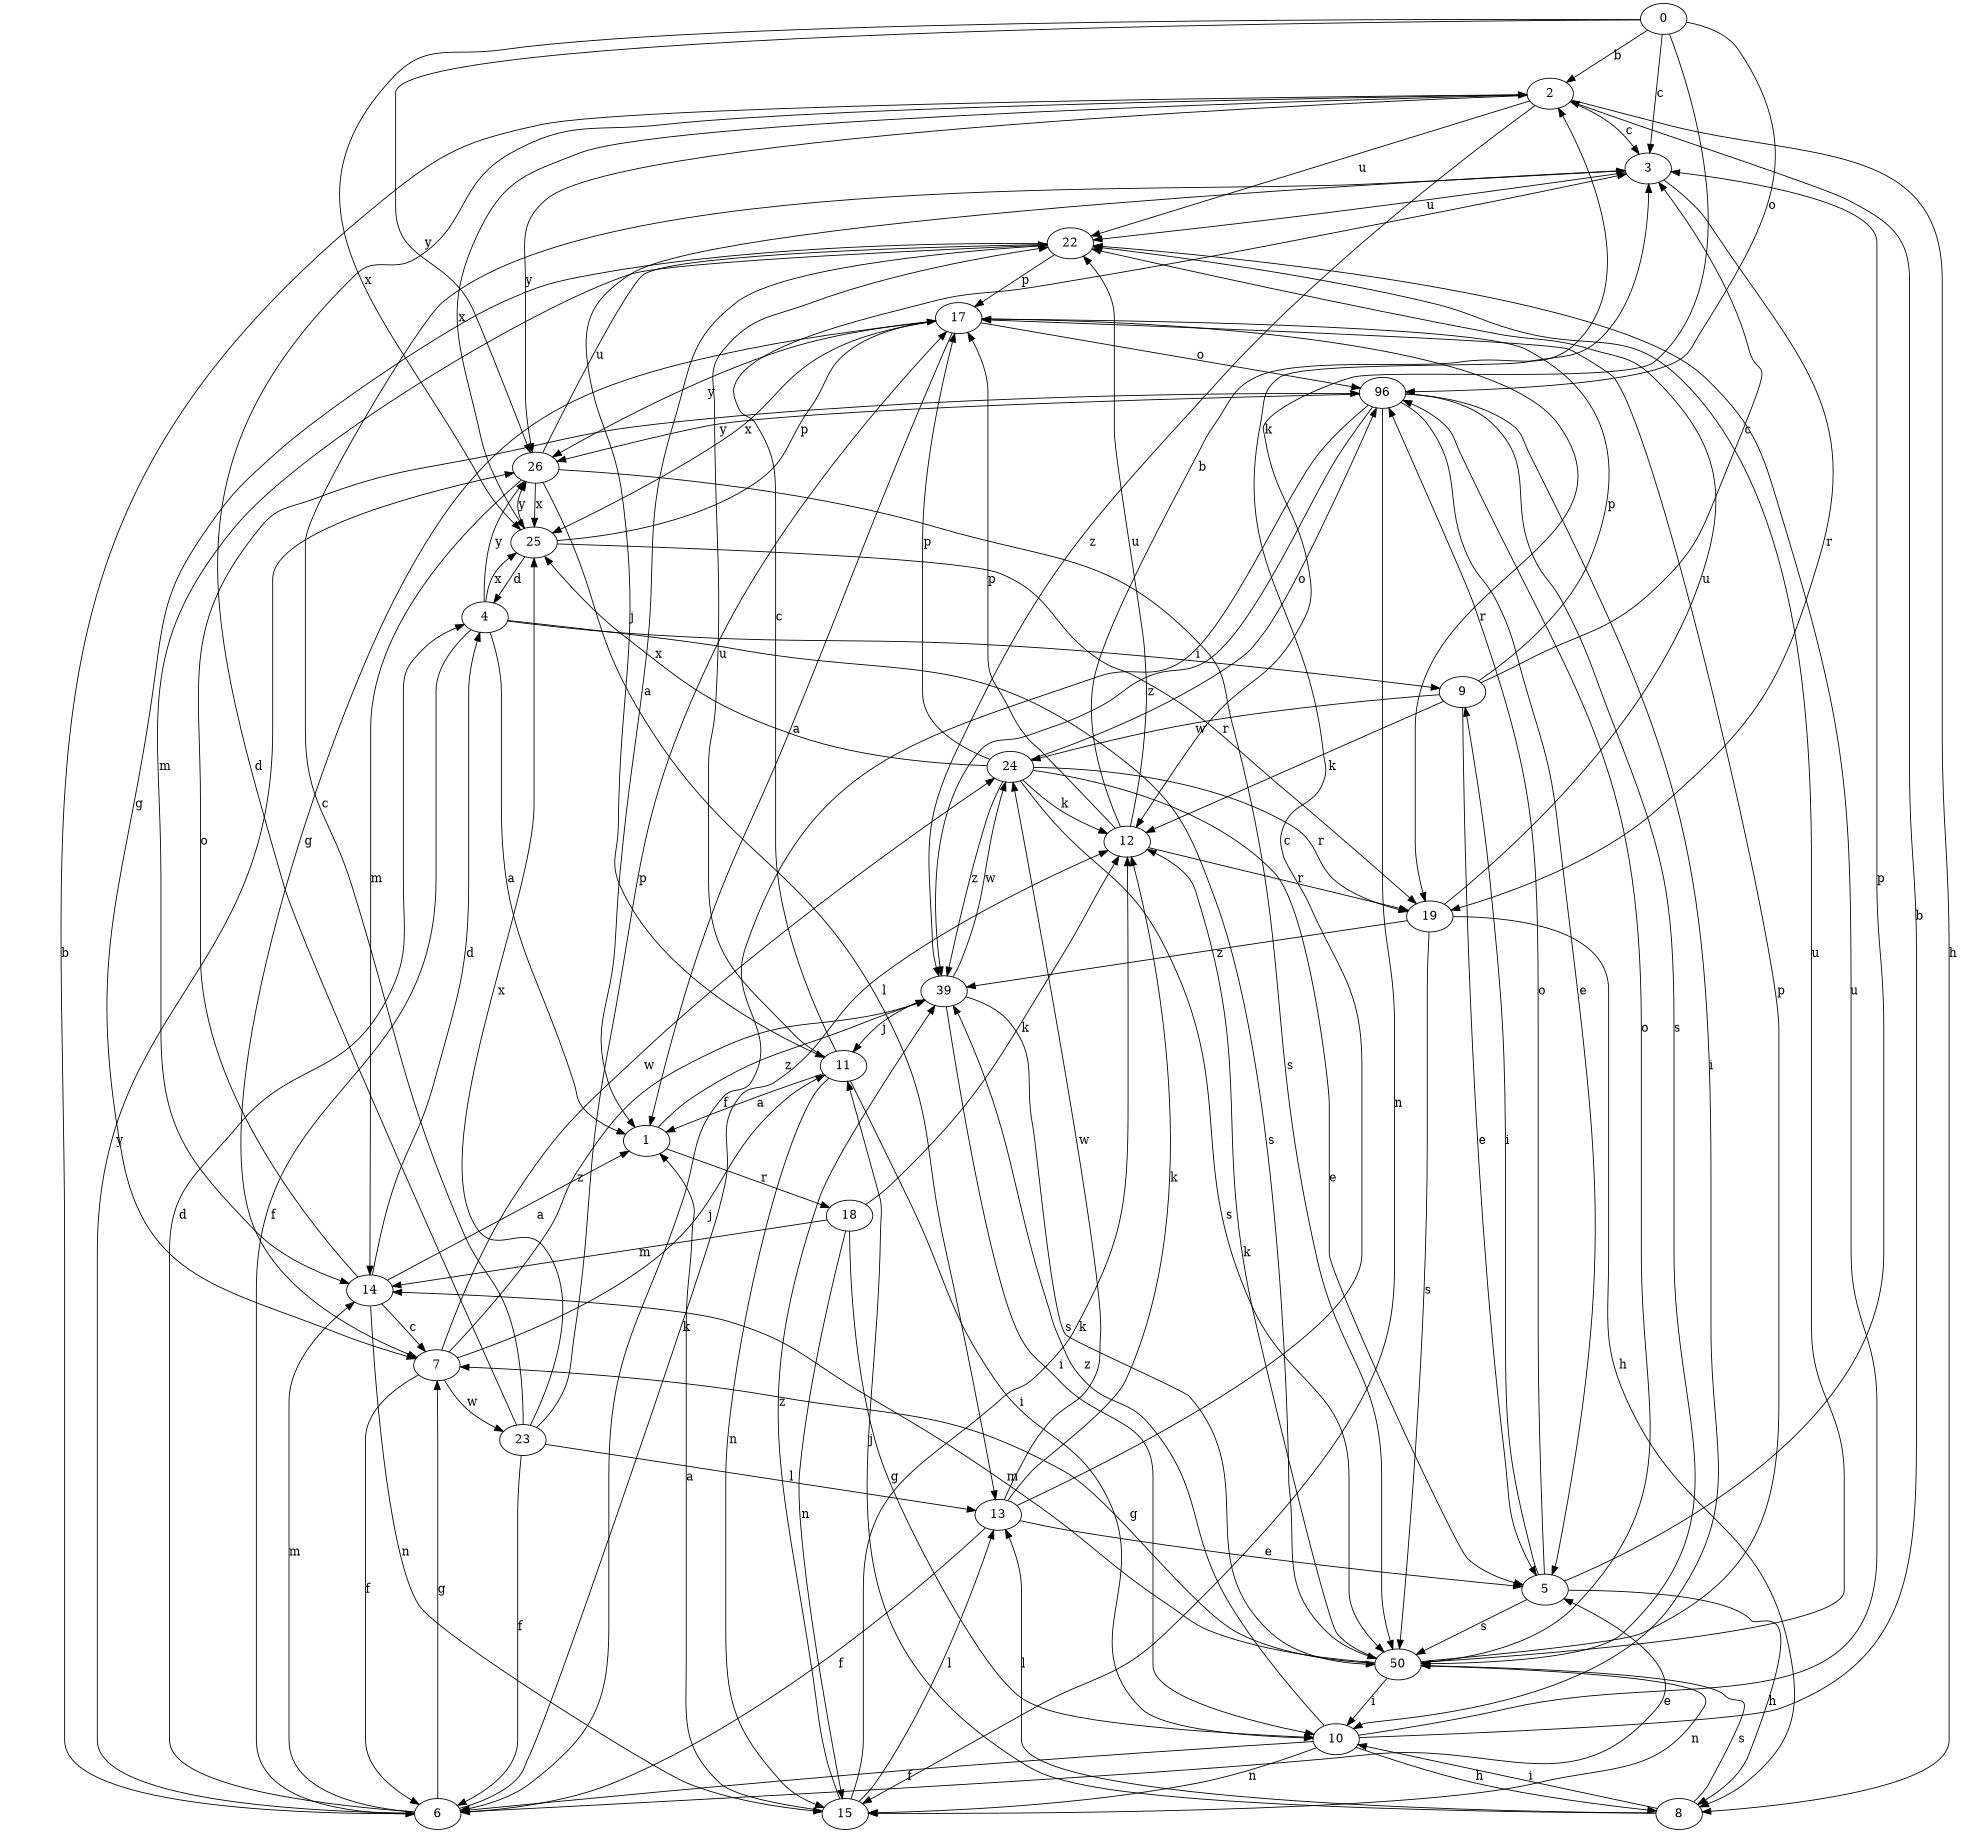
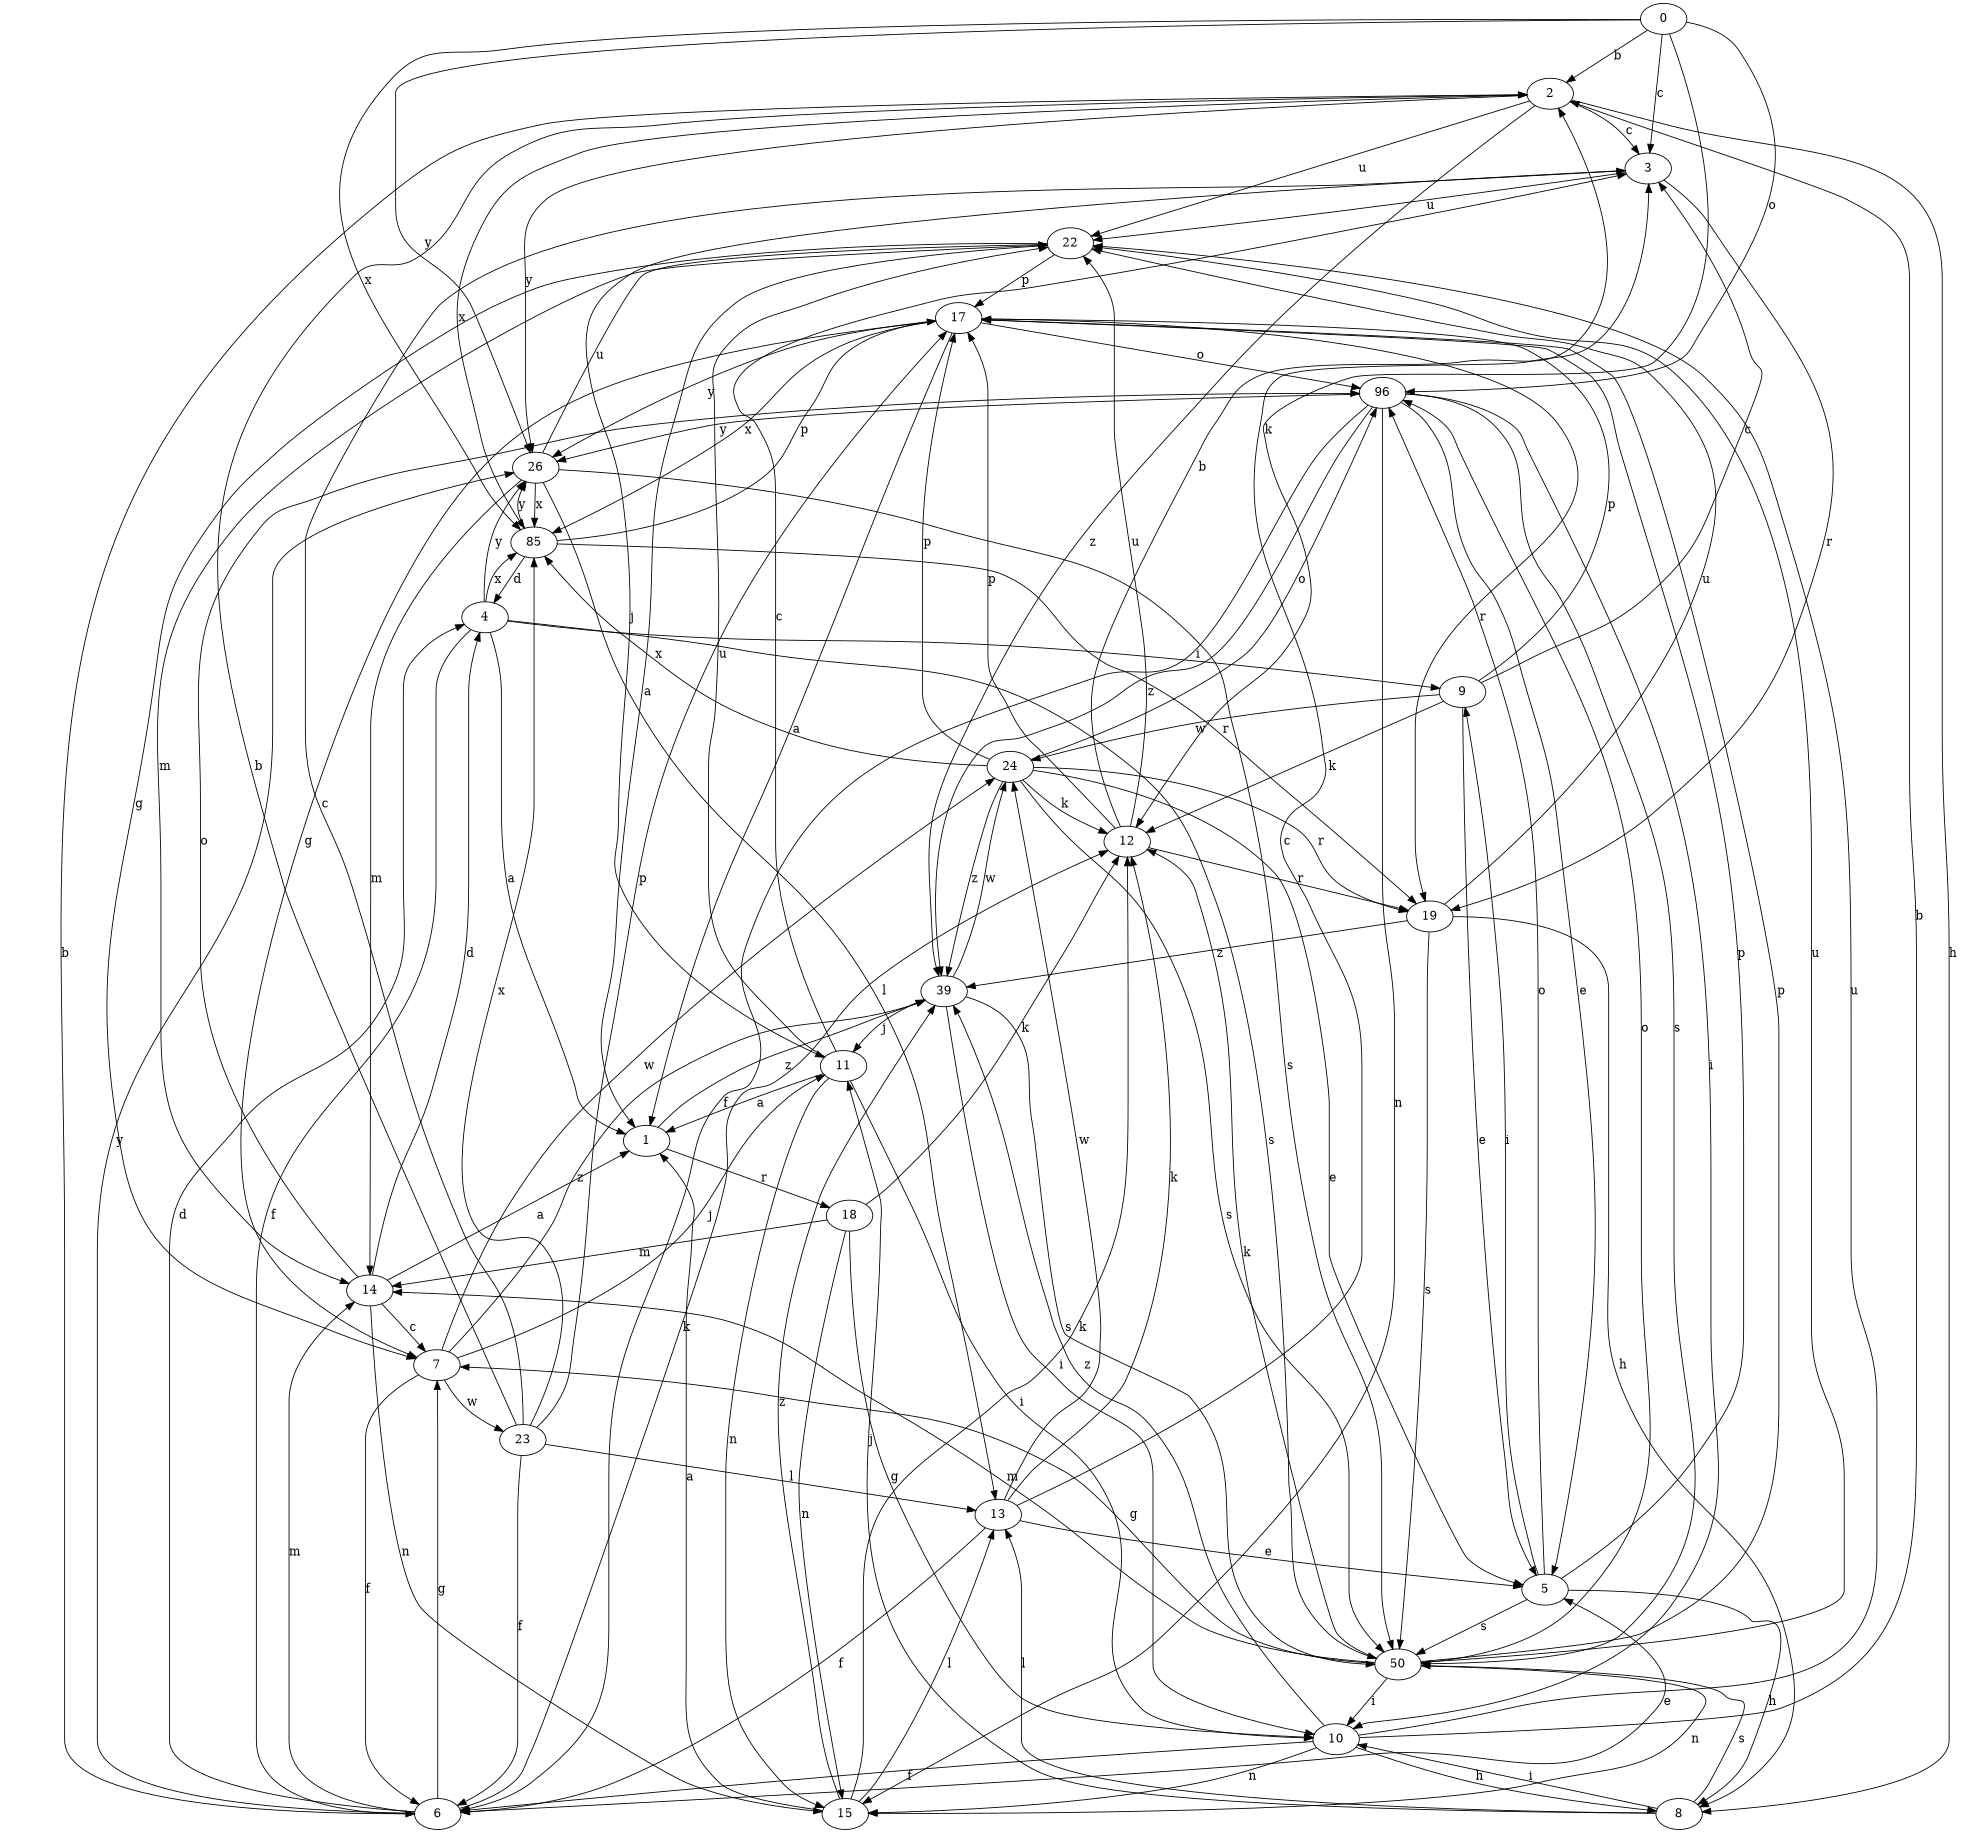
(534, 542) -> (534, 542)
(259, 767) -> (259, 767)
(1877, 880) -> (1694, 702)
